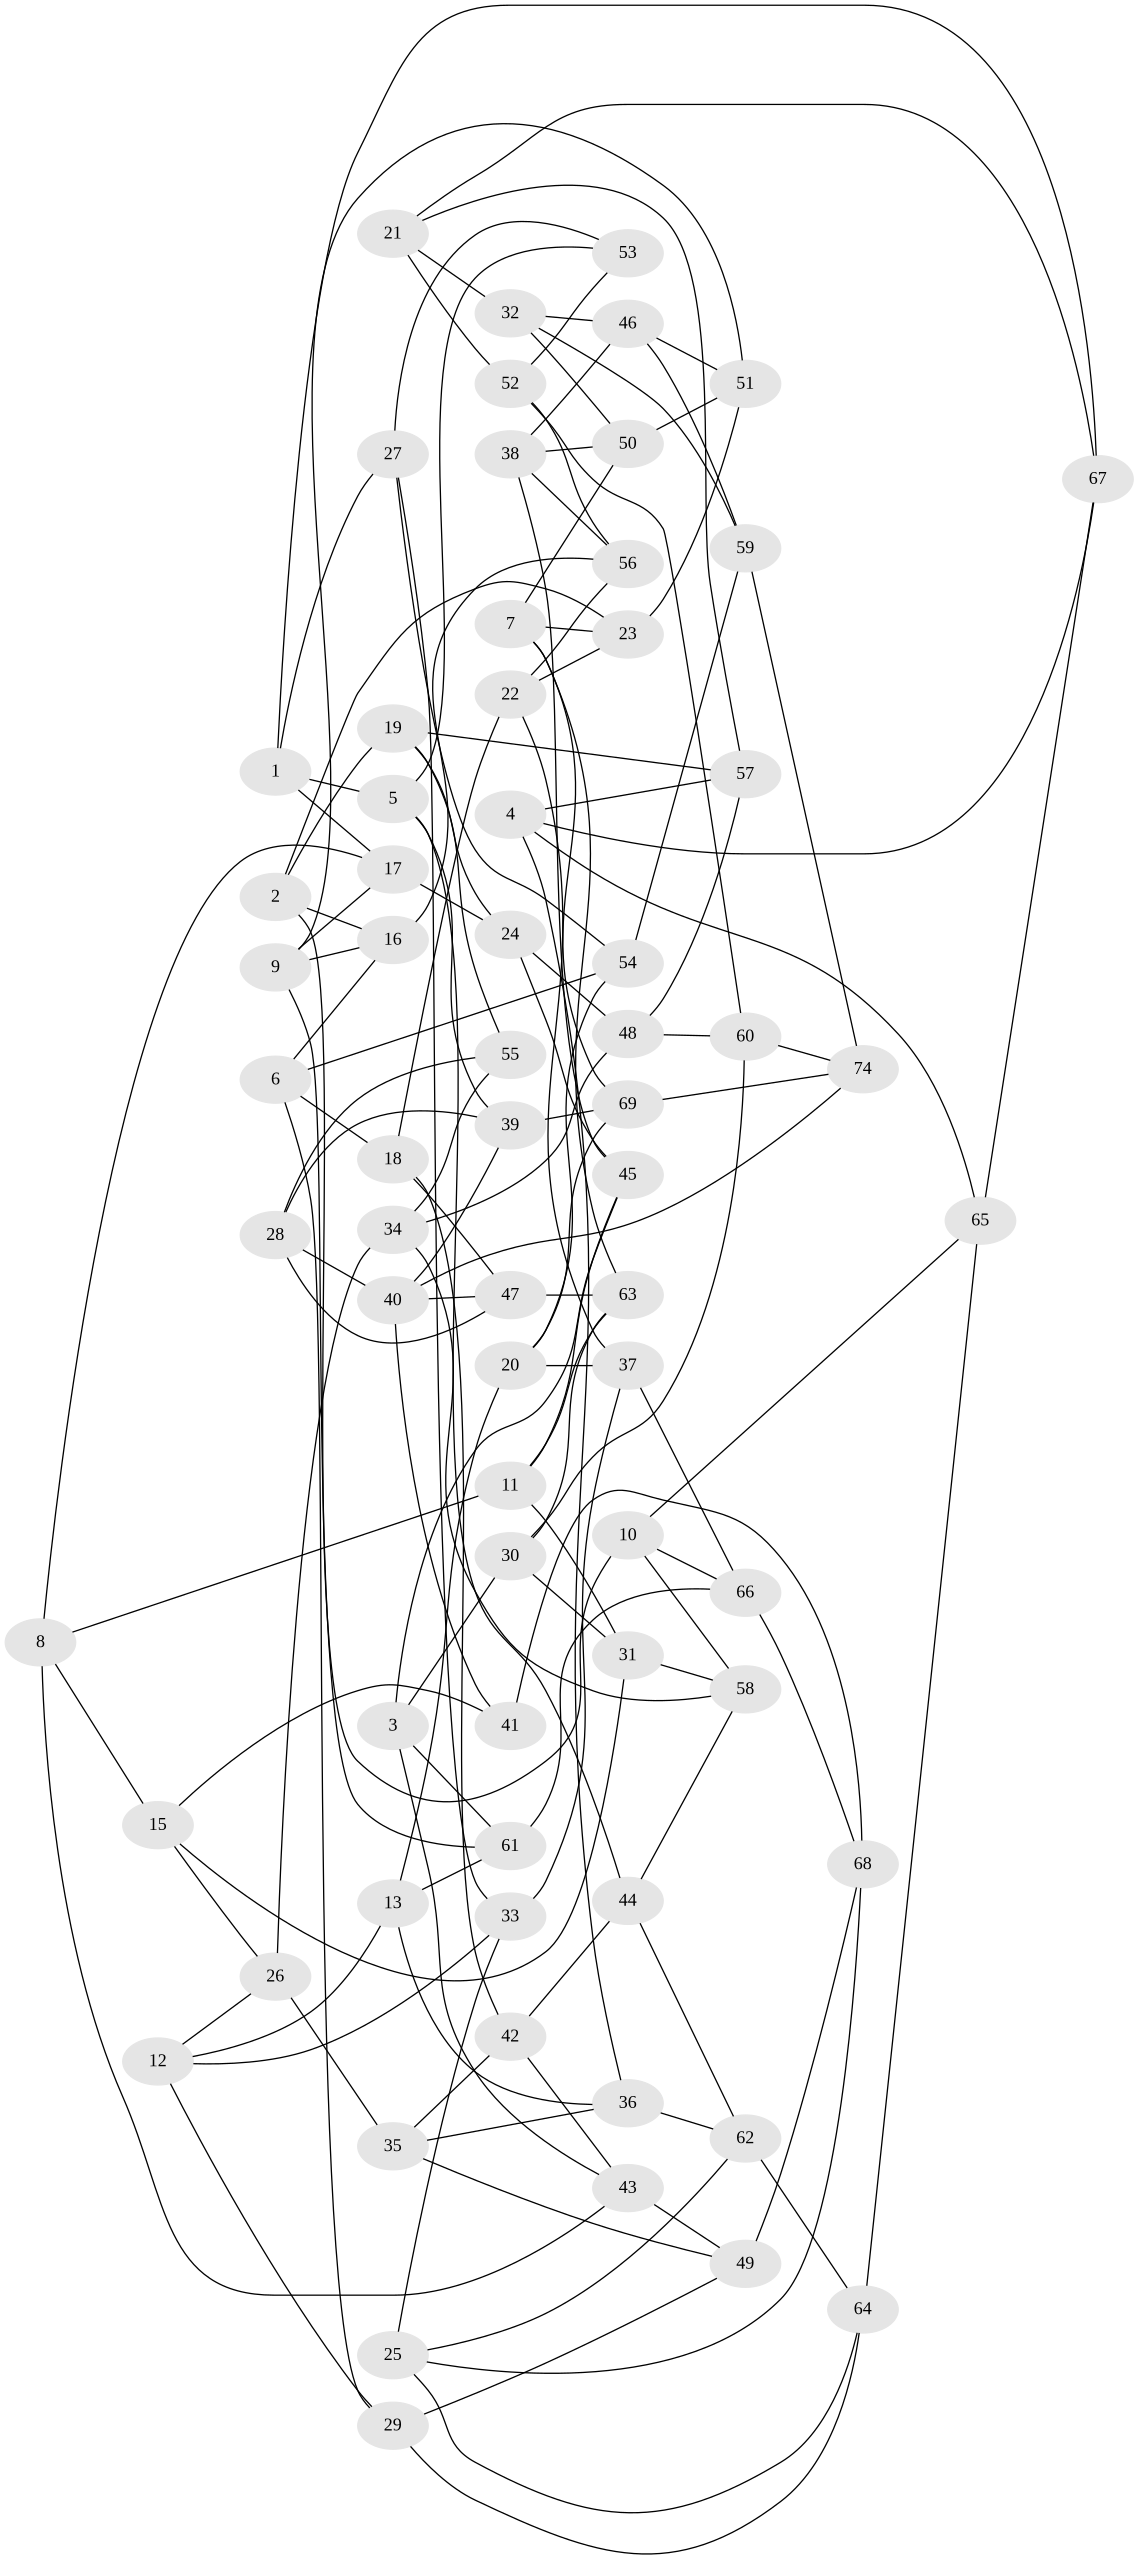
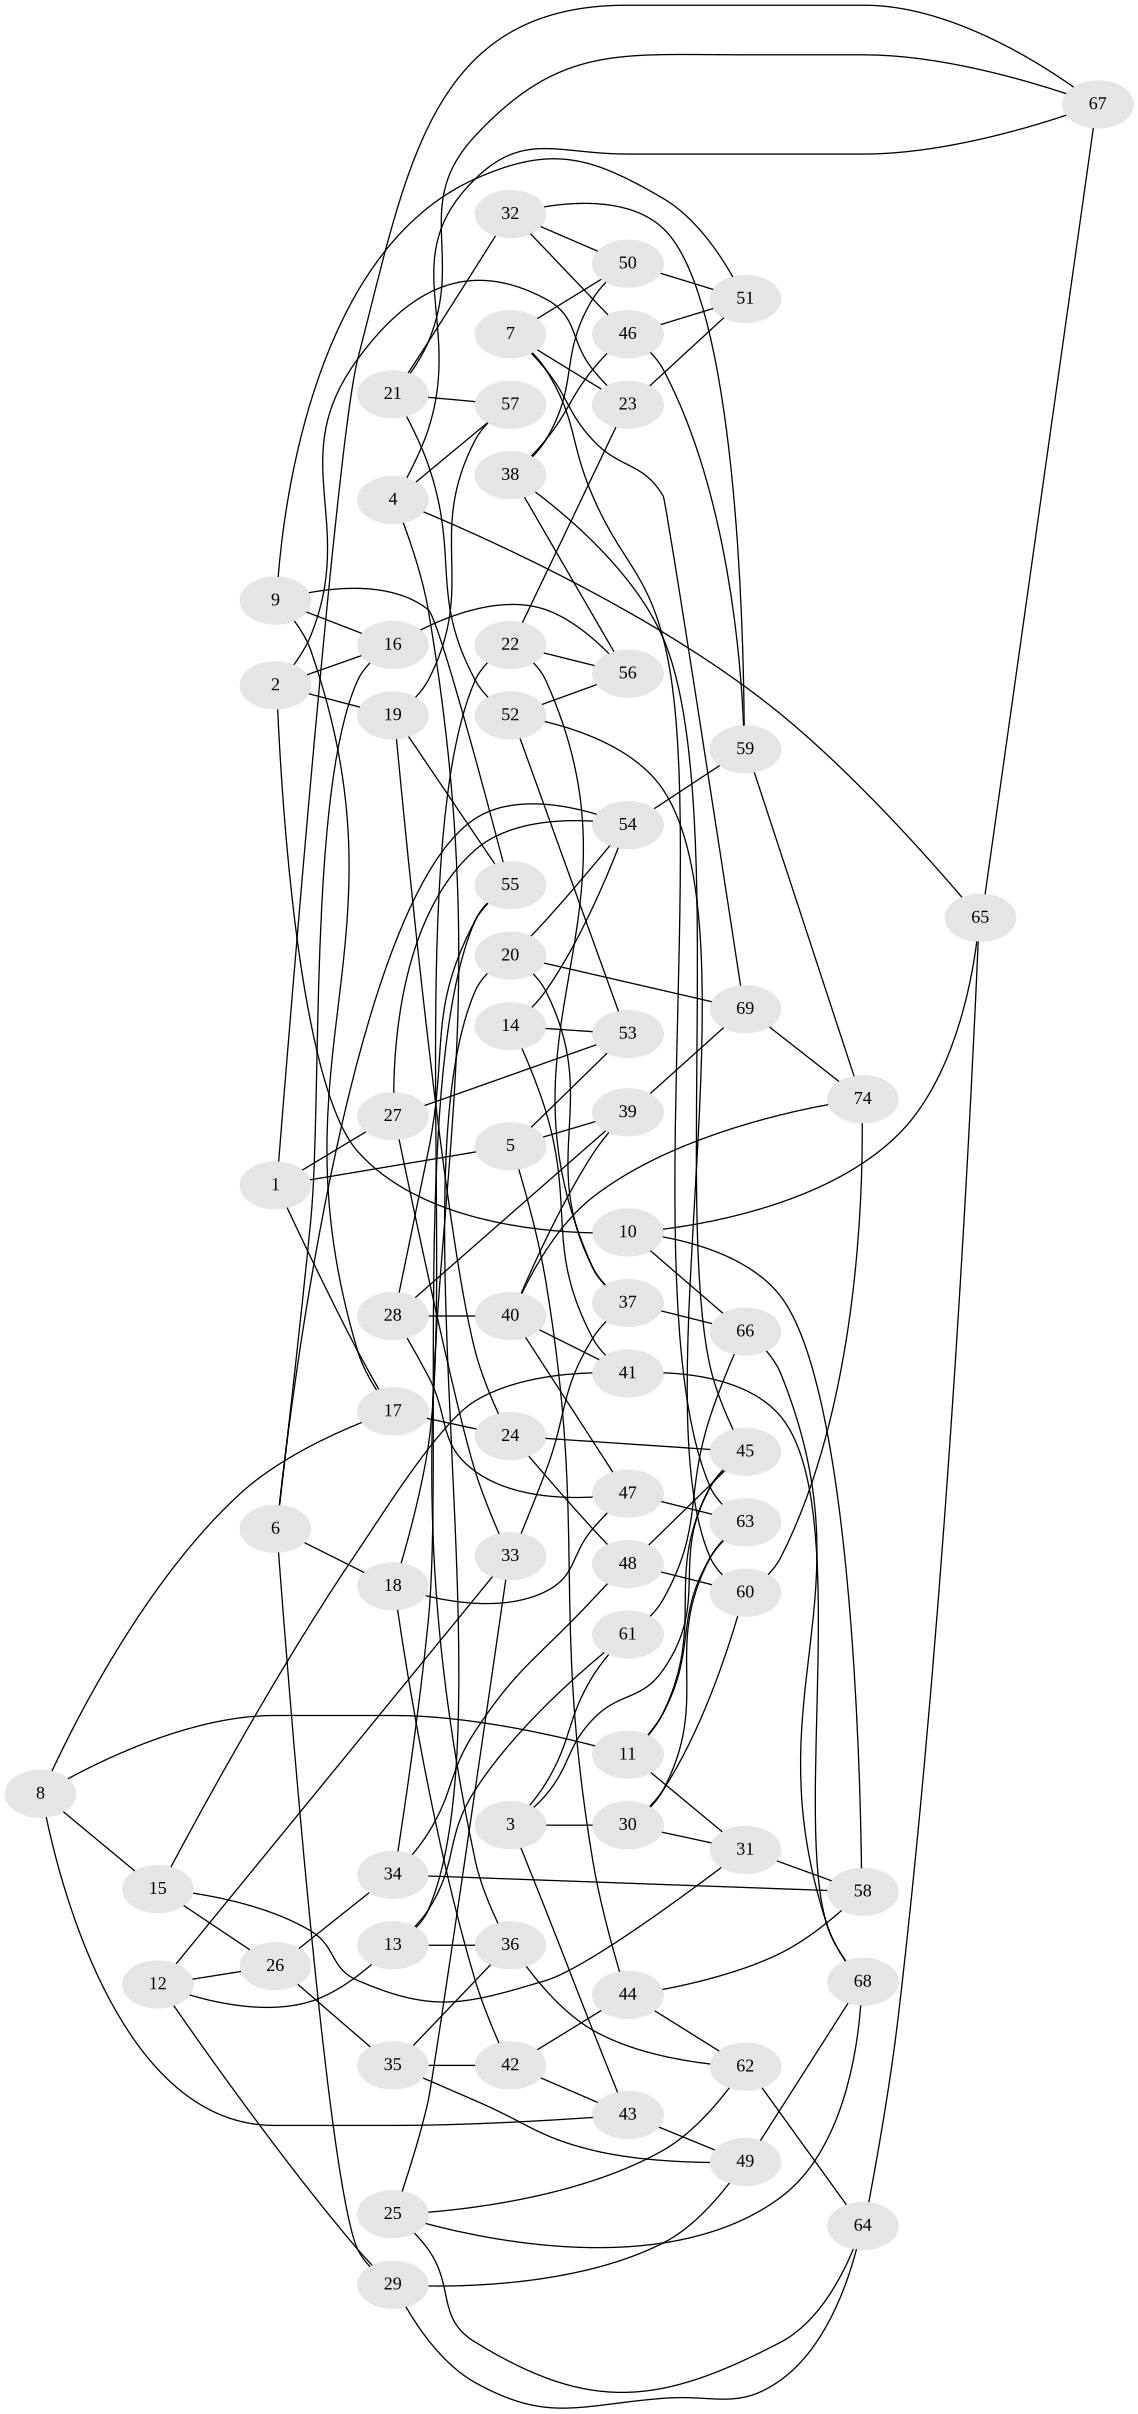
(705, 911) -> (679, 1515)
none -> (510, 1026)
(322, 1461) -> (452, 675)
